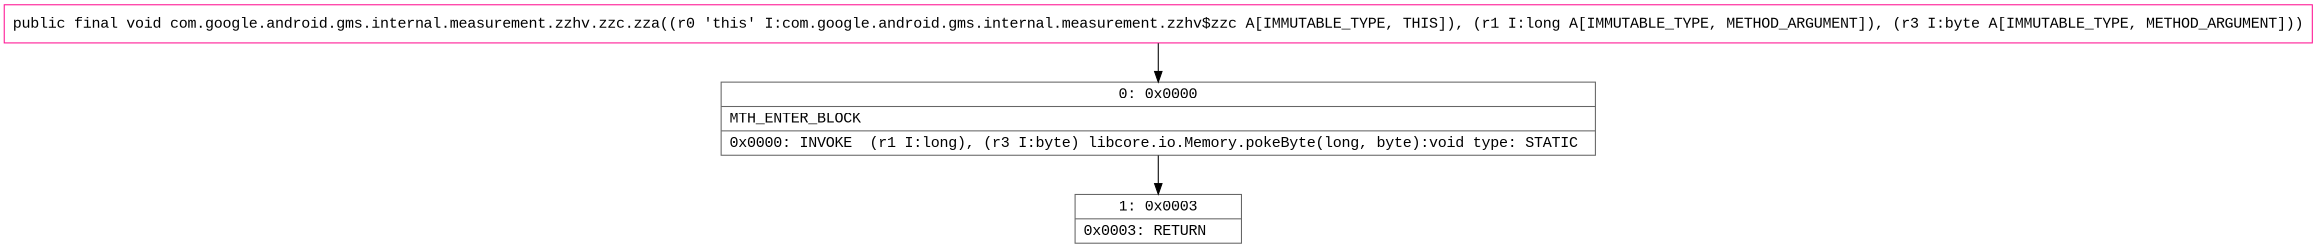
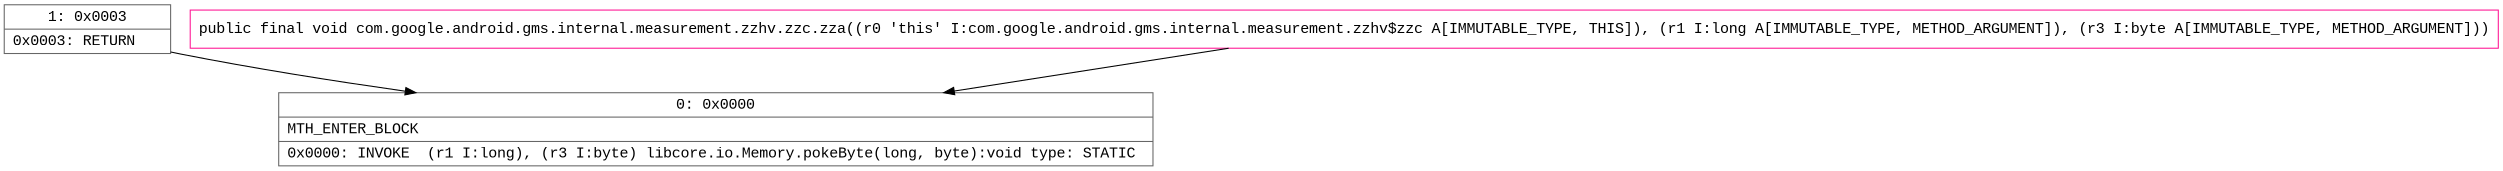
(1158, 169) -> (288, 73)
